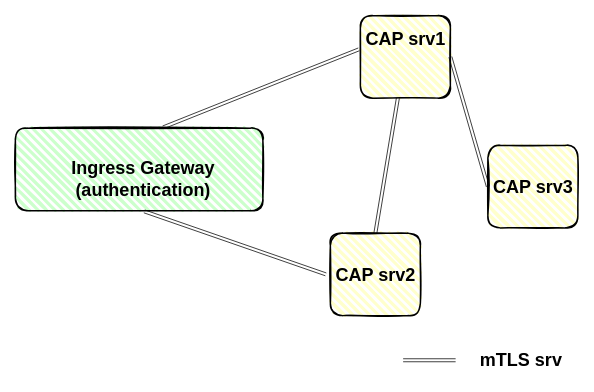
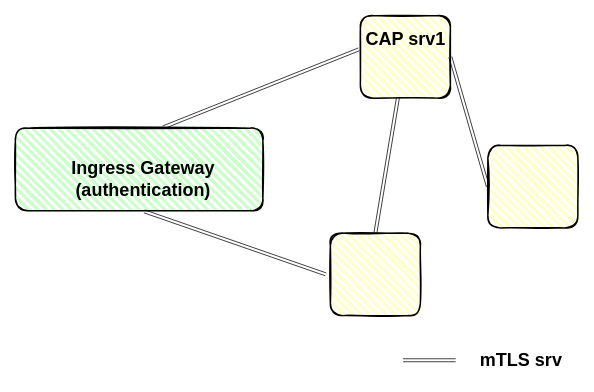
(533, 198) -> none
(375, 285) -> none
